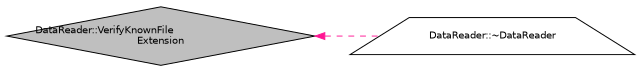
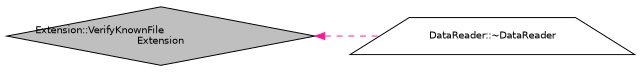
(161, 36) -> (161, 36)
